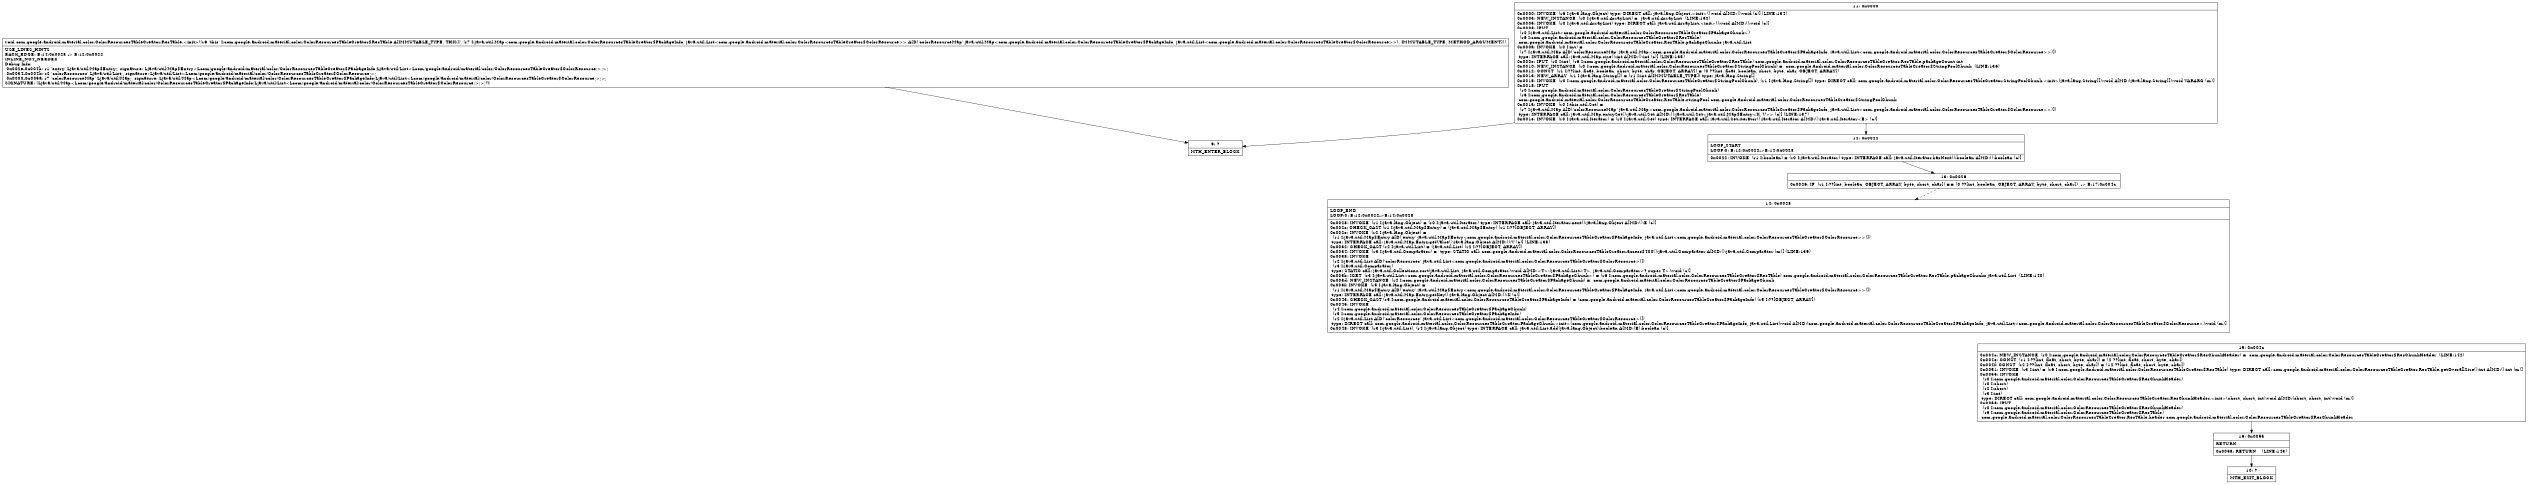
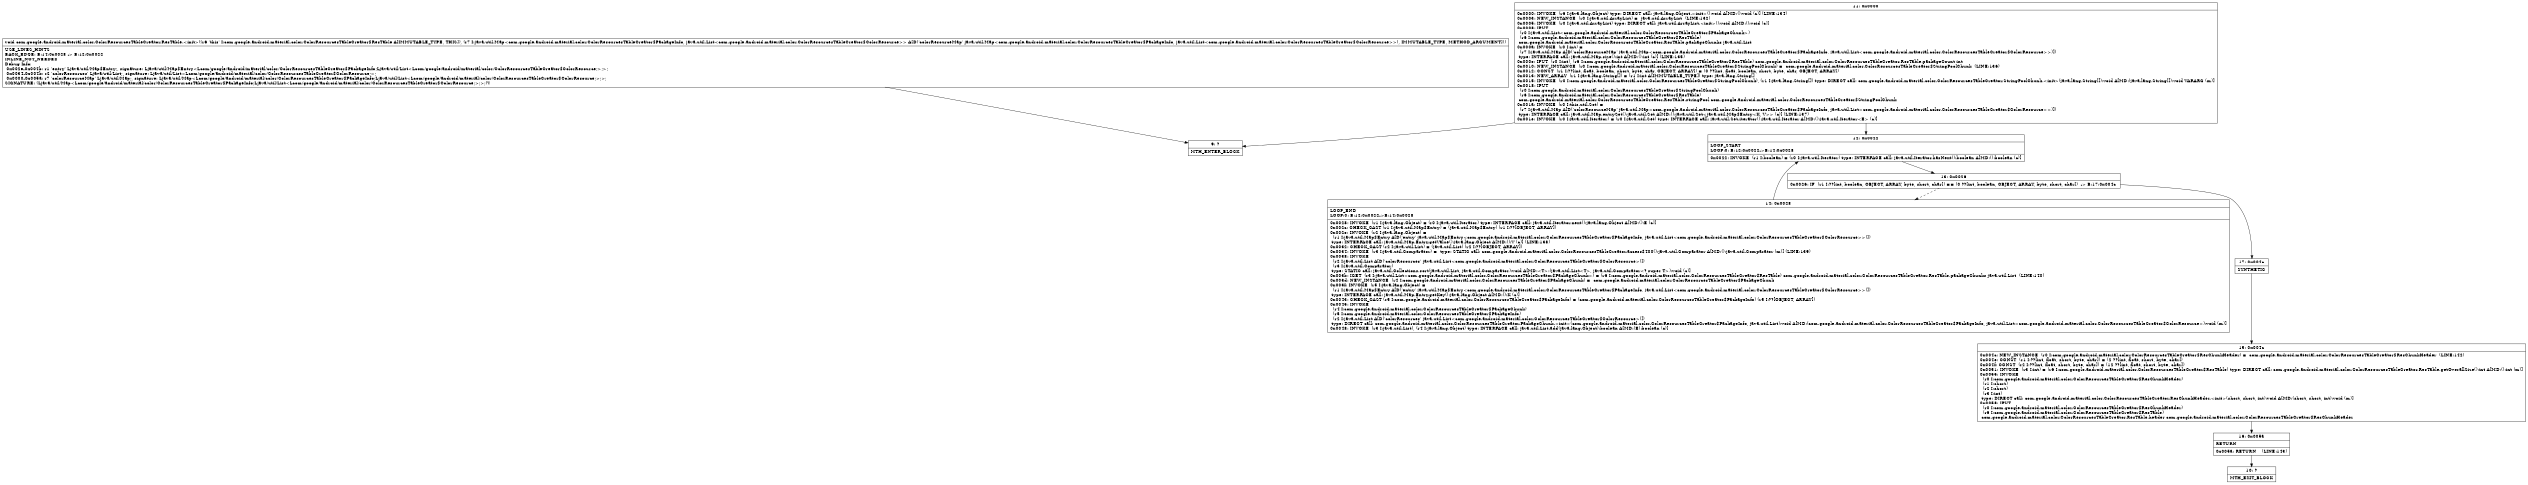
none -> (1781, 179)
none -> (2252, 266)
(1994, 384) -> (1994, 384)
